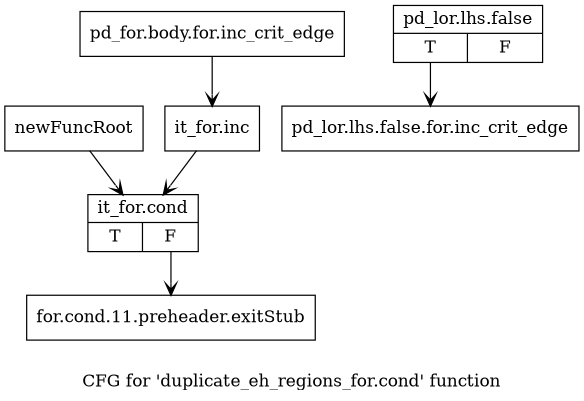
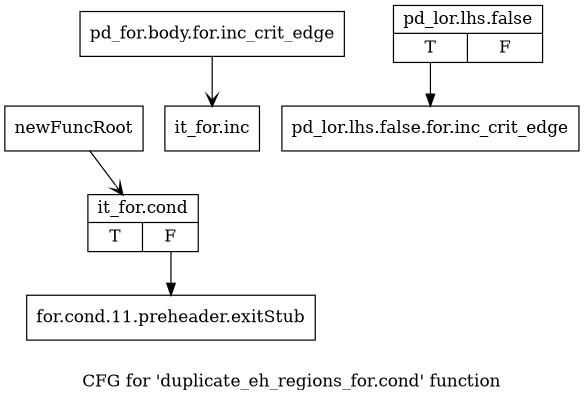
(430, 78) -> (430, 78)
(184, 168) -> none
(171, 267) -> (171, 267)
